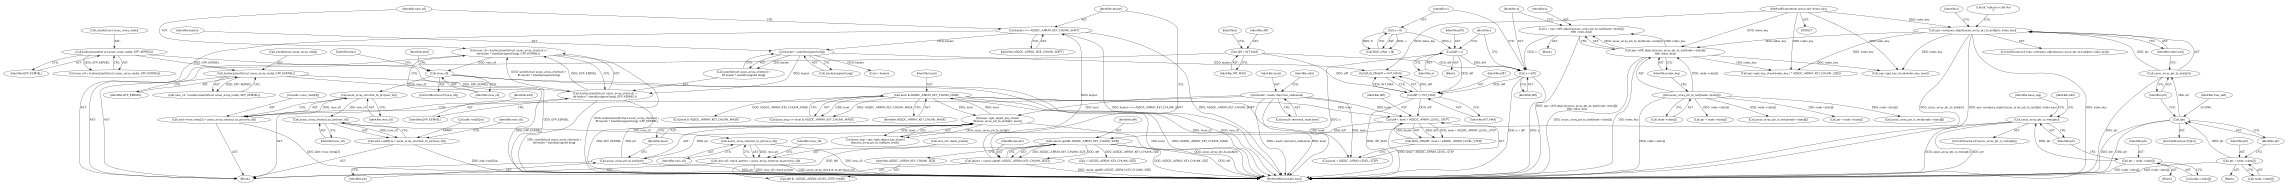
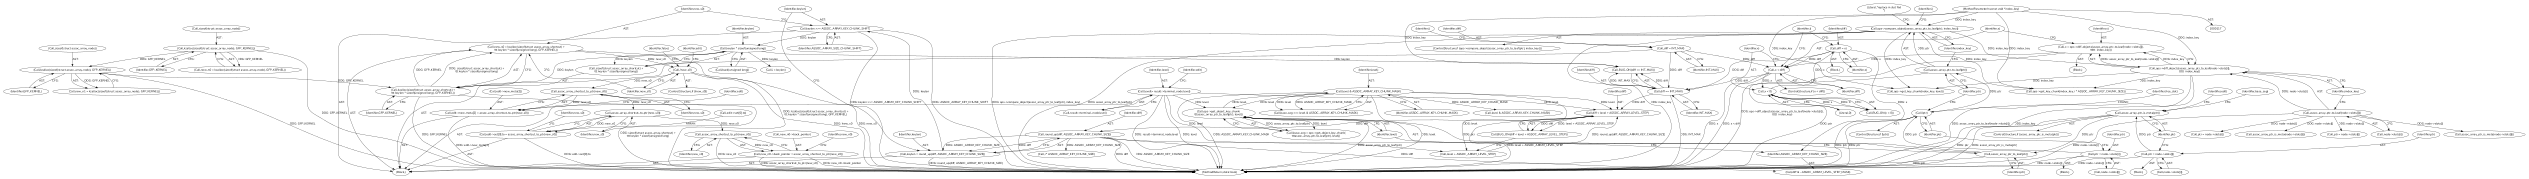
none -> (1763, 80)
(1328, 88) -> (1903, 117)
none -> (1807, 91)
none -> (1845, 113)
(1404, 131) -> (1523, 124)
(1502, 141) -> (1629, 135)
(1008, 161) -> (943, 154)
